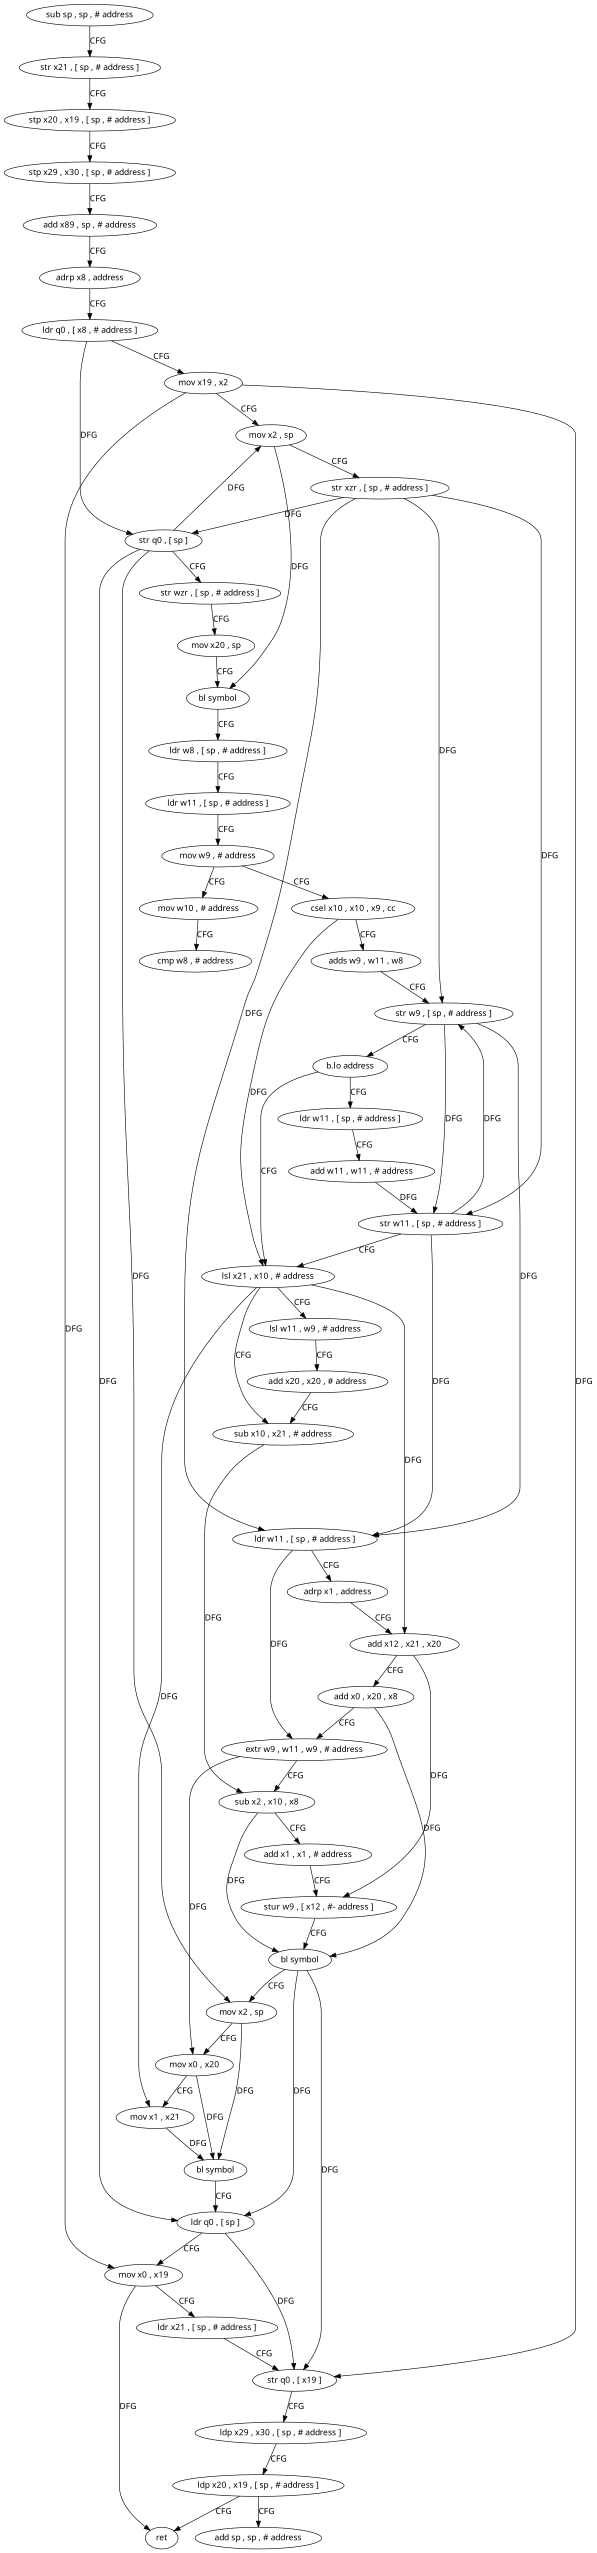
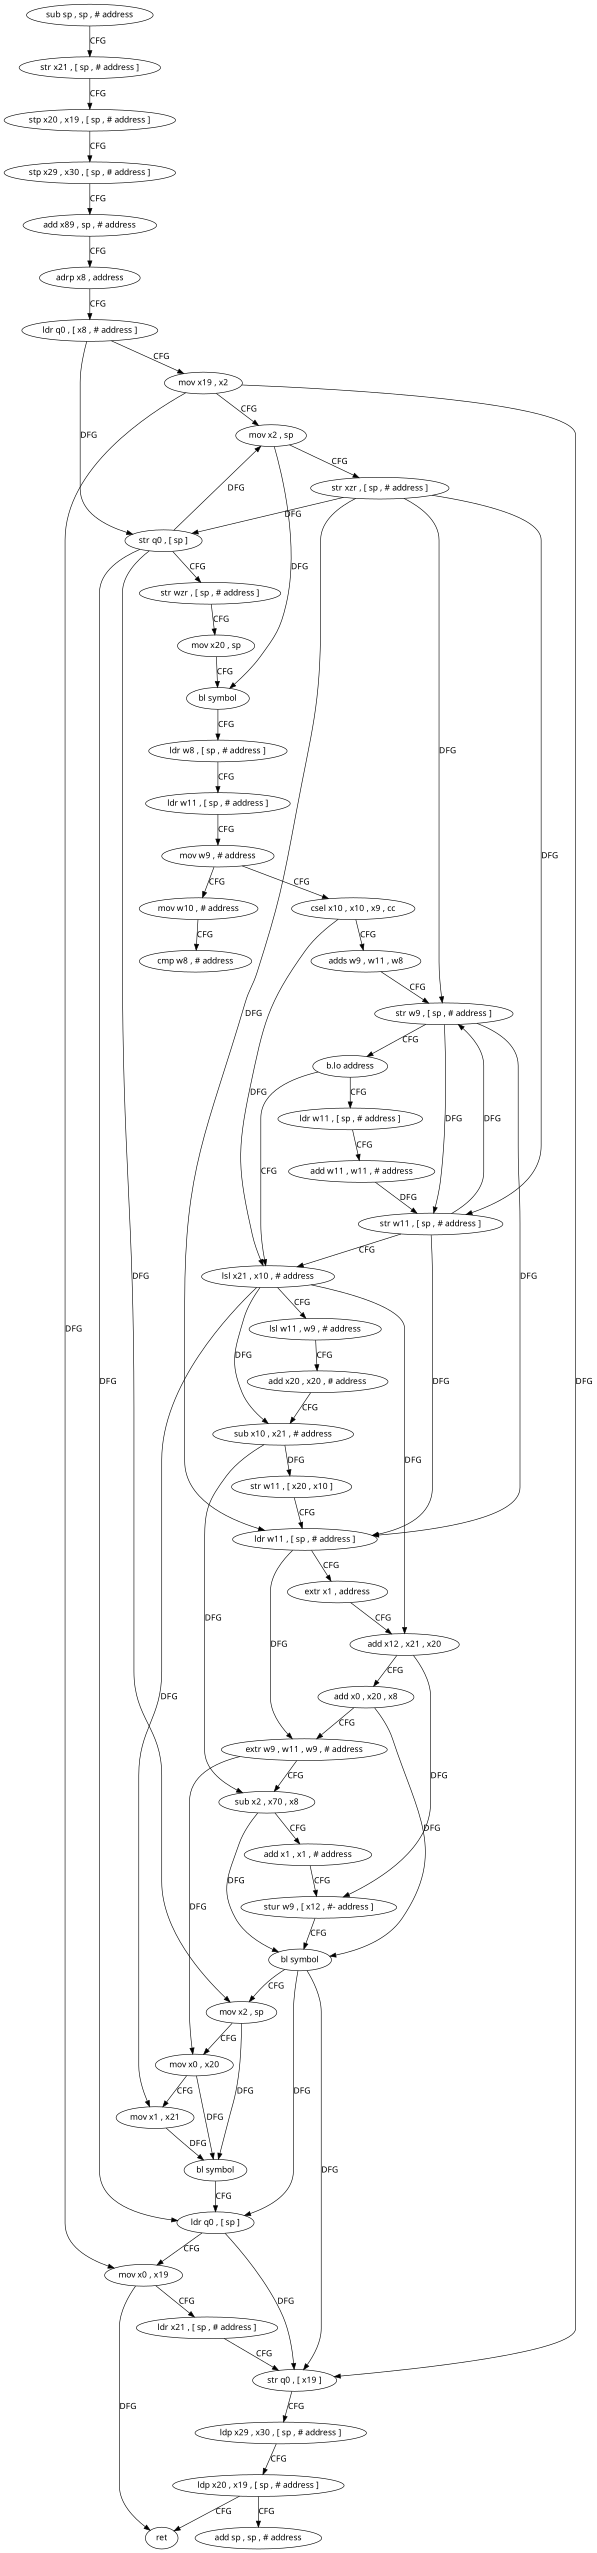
(244, 1355) -> (244, 1355)
none -> (292, 1487)
(338, 1592) -> (338, 1592)
(267, 1802) -> (267, 1802)
